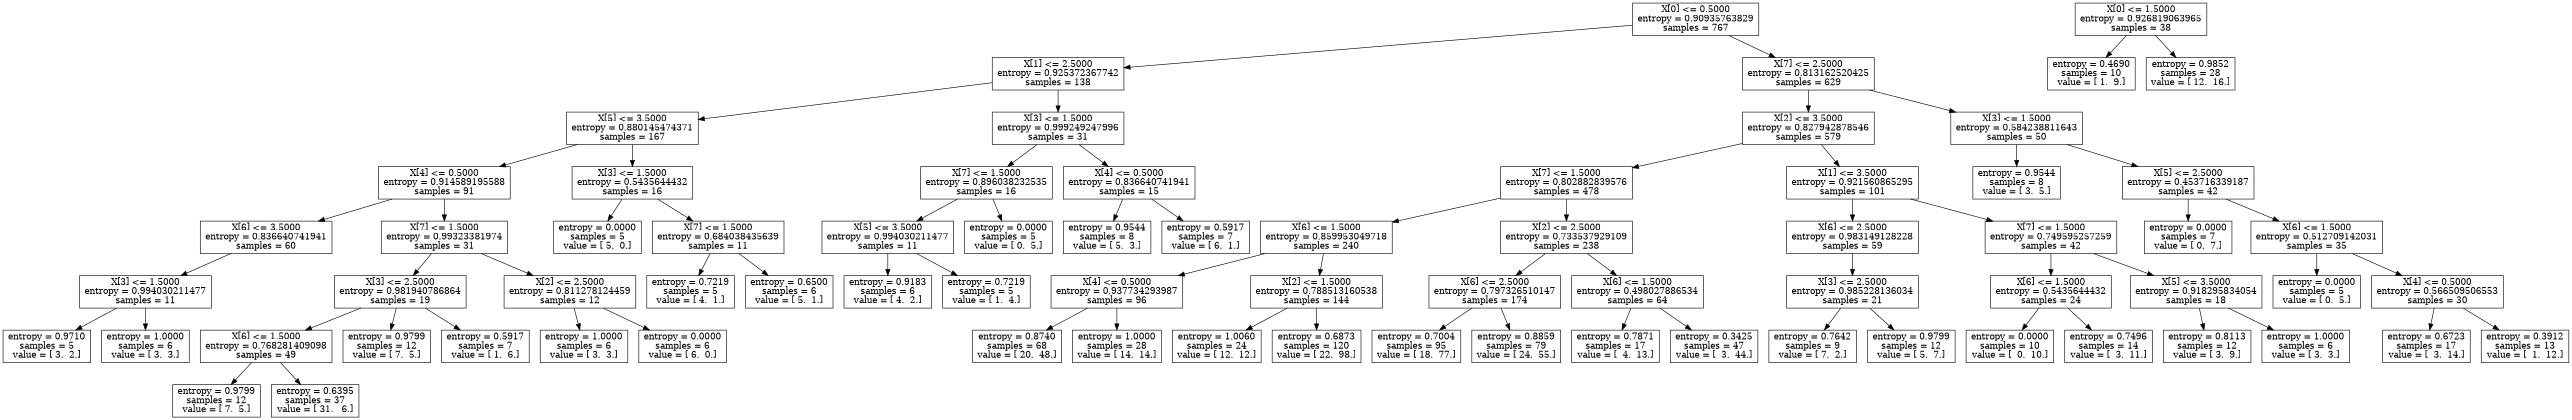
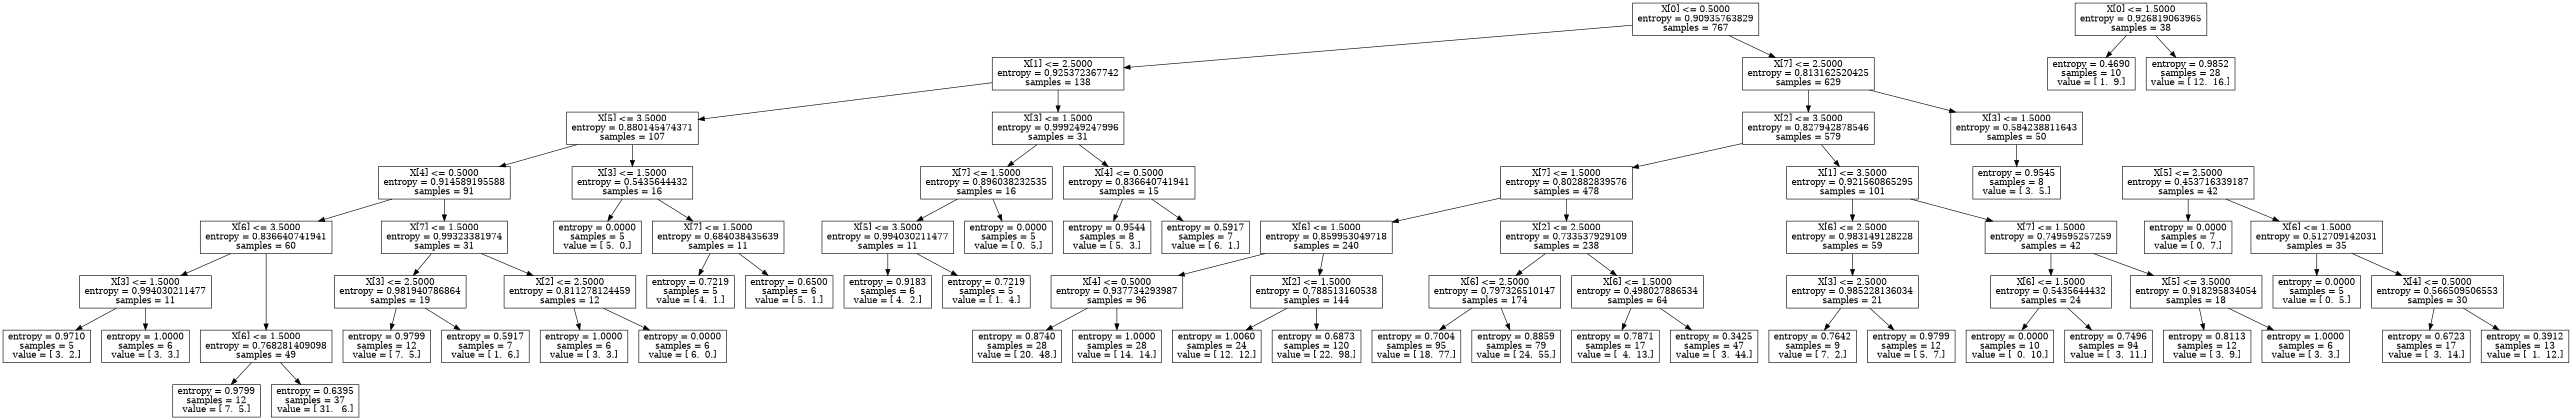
(632, 128) -> (632, 128)
(2099, 155) -> none
(2017, 183) -> (2017, 183)
(336, 318) -> (266, 289)
(1017, 346) -> (1017, 346)
(2109, 346) -> (2109, 346)
